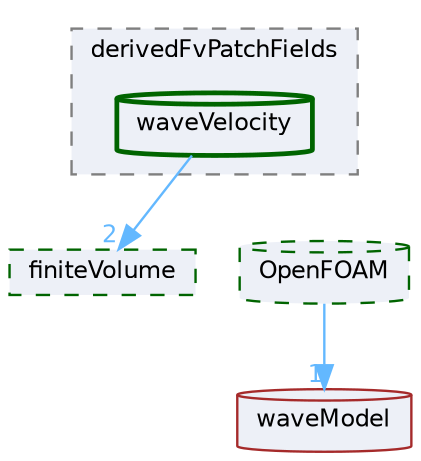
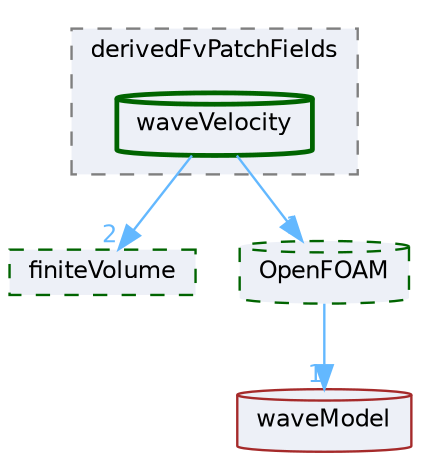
none -> (262, 189)
